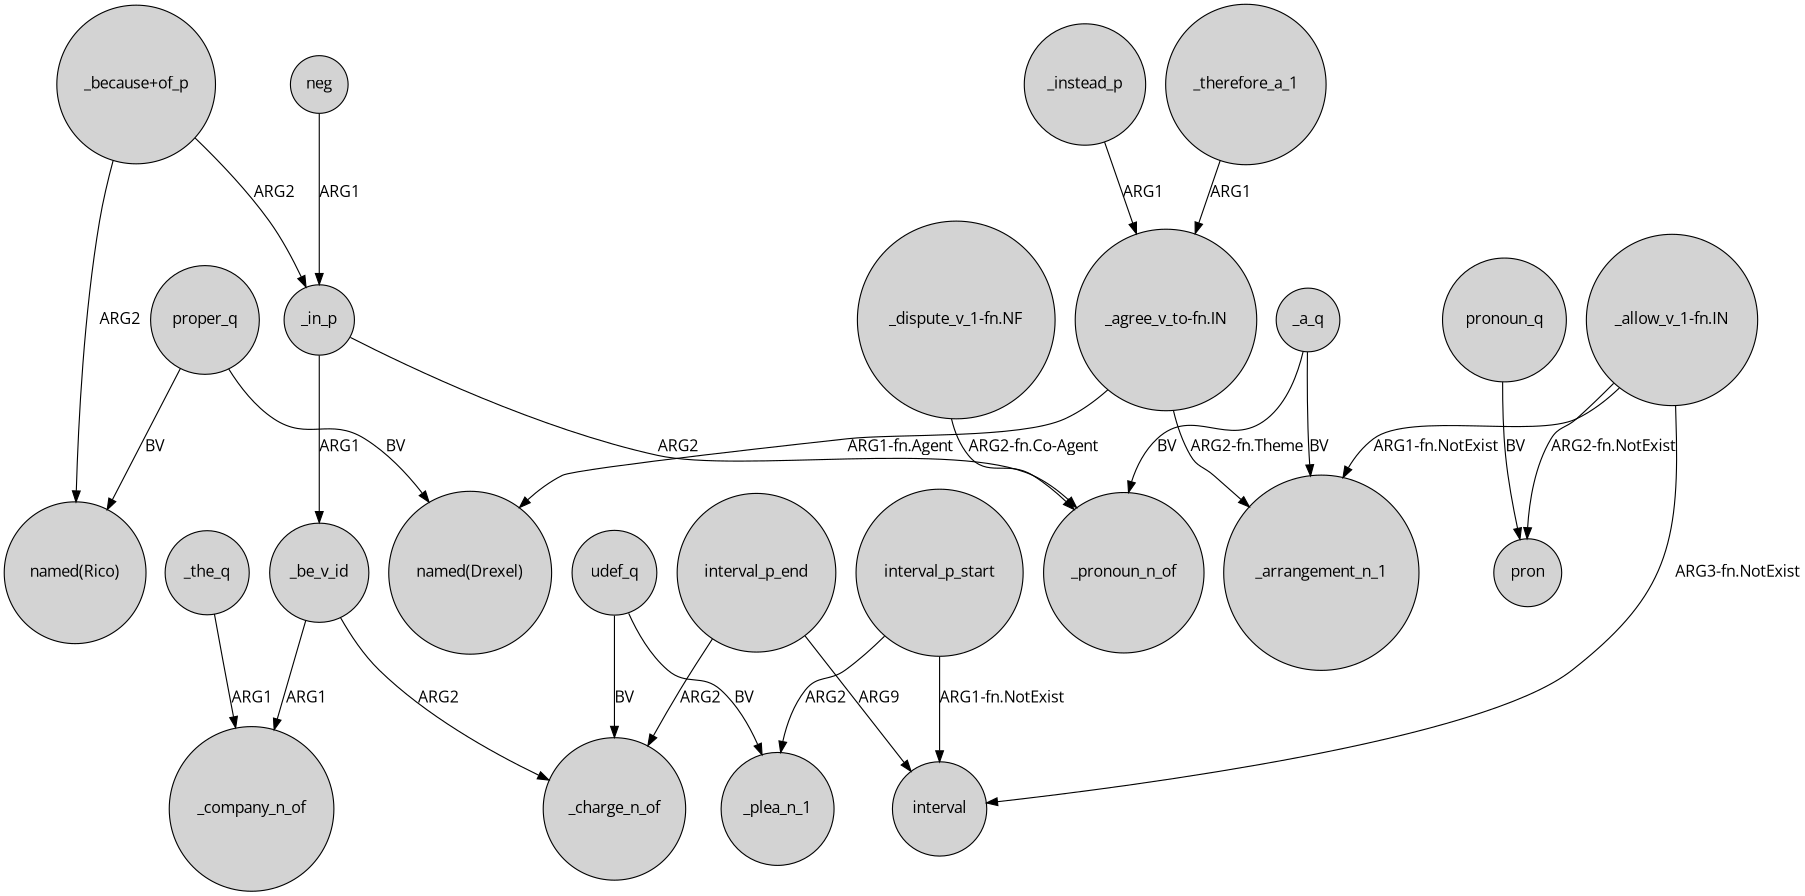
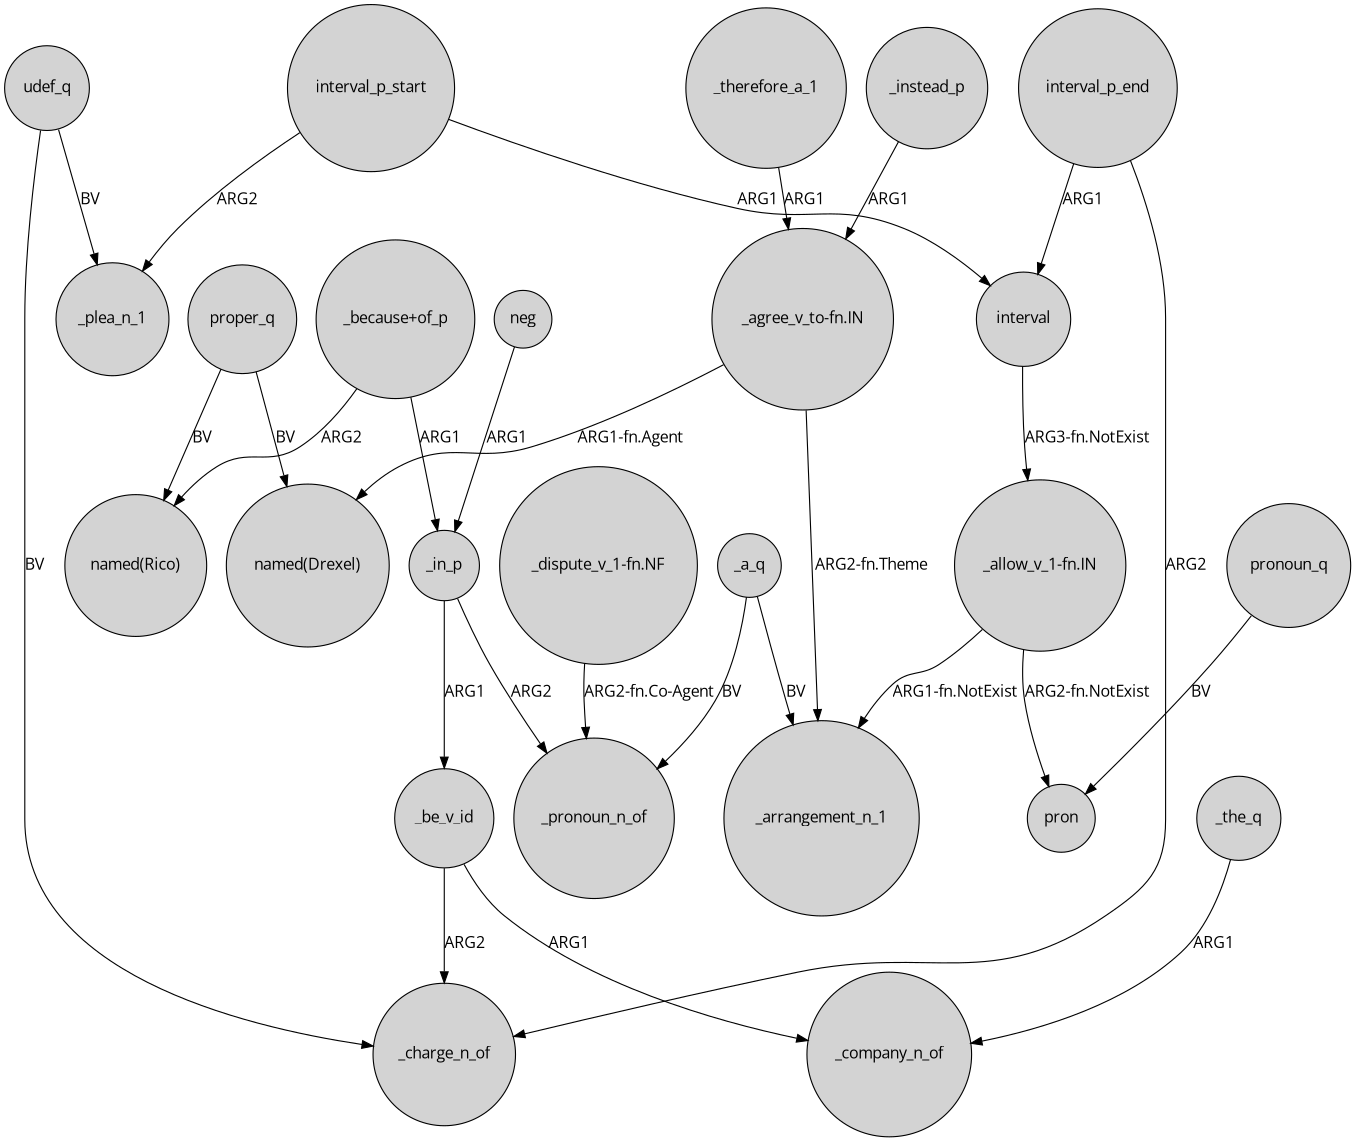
(274, 193) -> (440, 438)
(879, 698) -> (1083, 200)
(1002, 698) -> (758, 200)
(1437, 725) -> (1023, 418)
